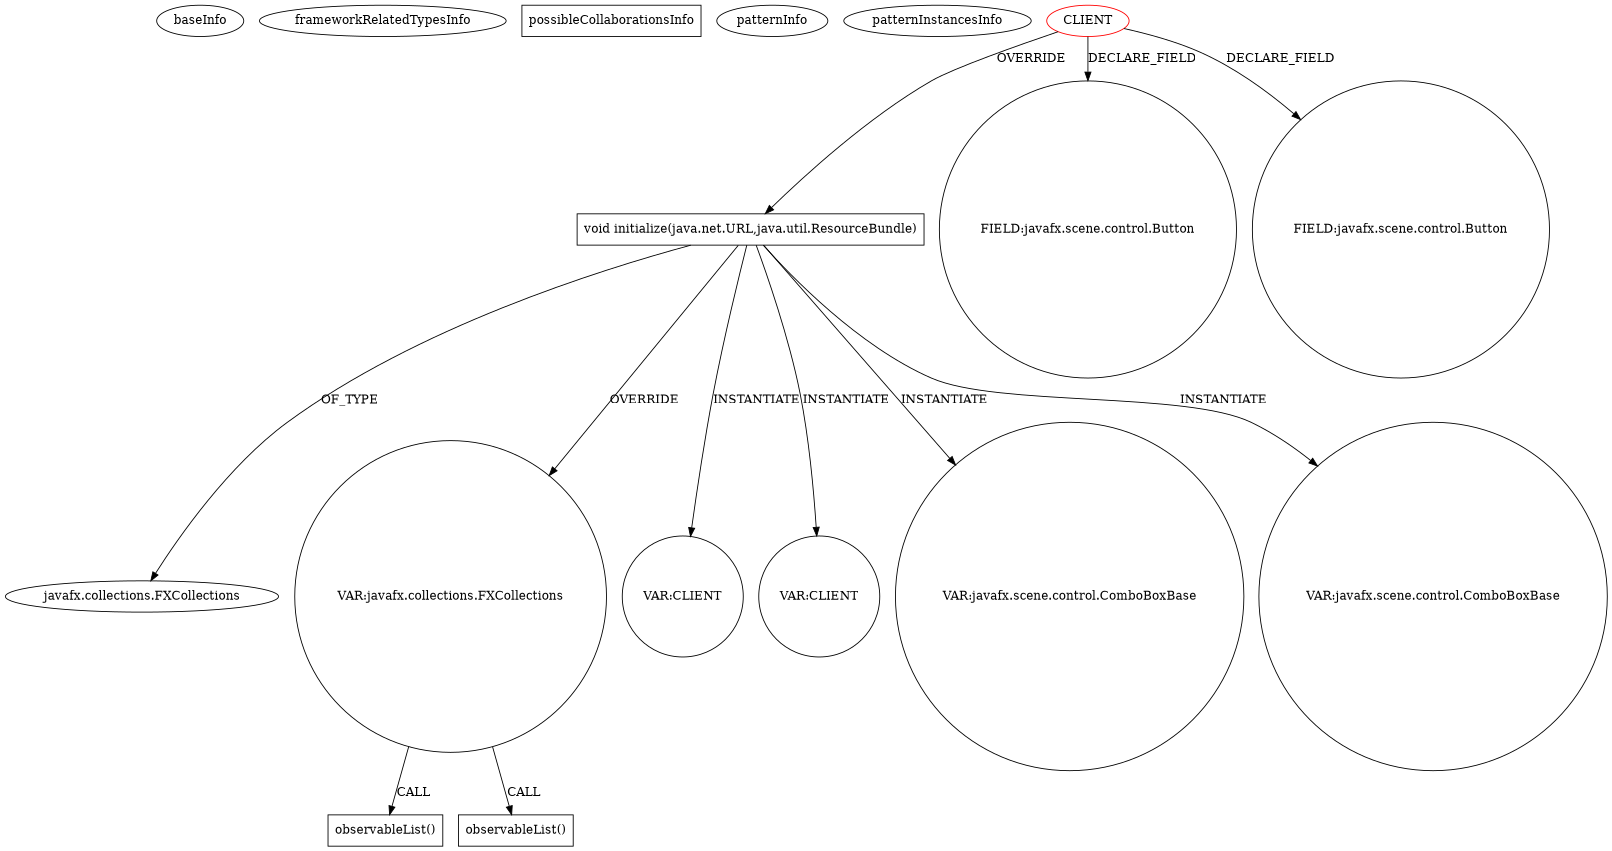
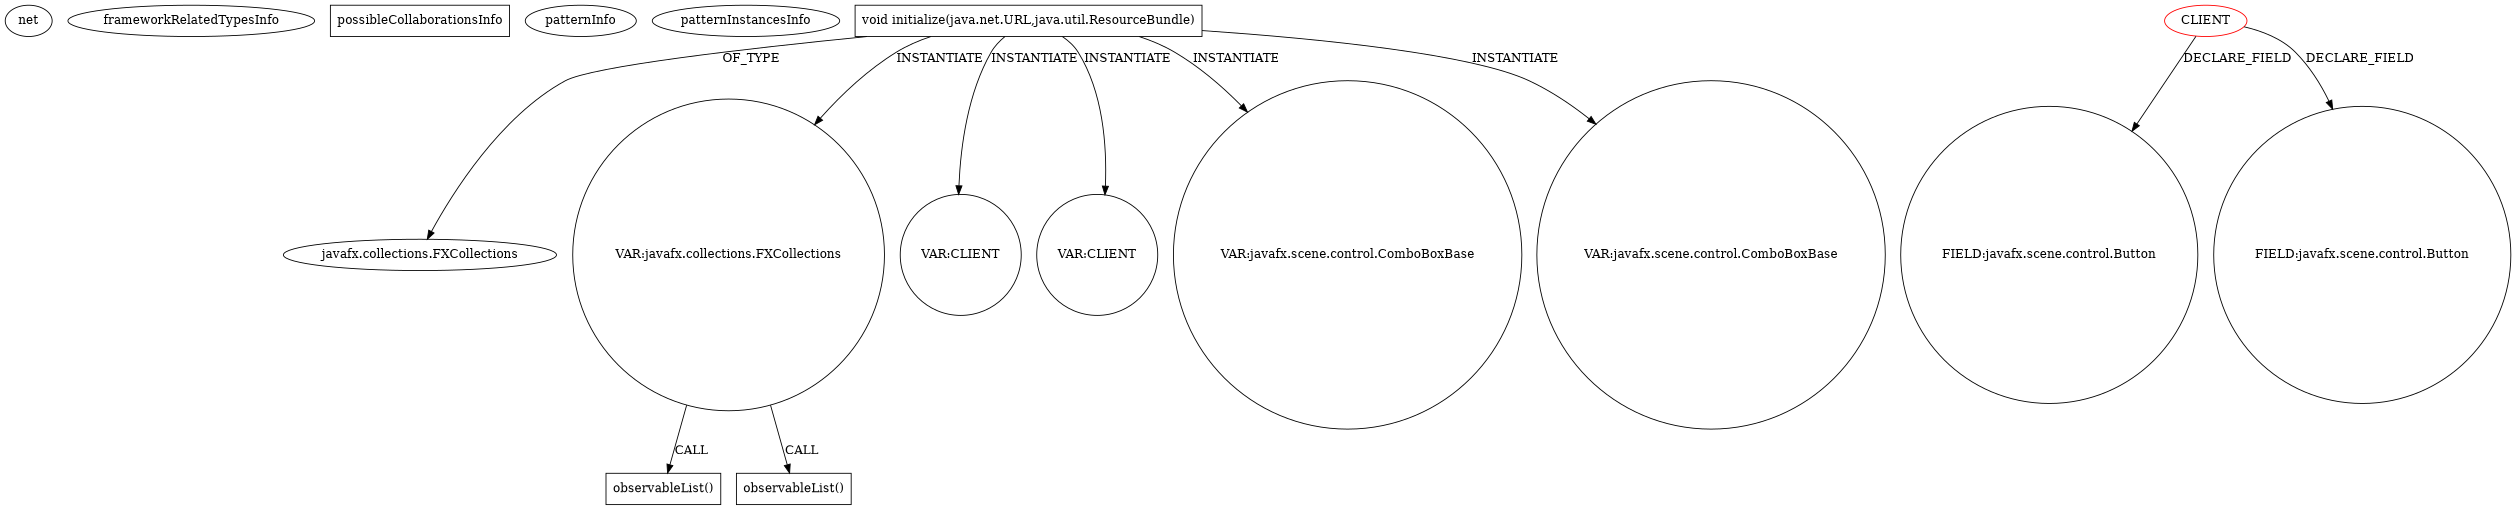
(200, 21) -> (29, 21)
(903, 99) -> none
(645, 400) -> (940, 59)
